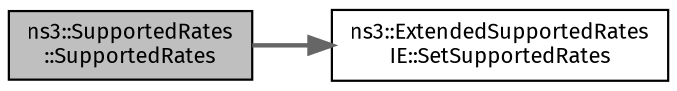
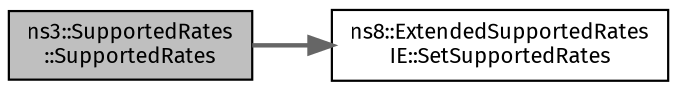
(500, 45) -> (500, 45)
